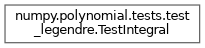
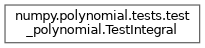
(102, 24) -> (102, 24)
